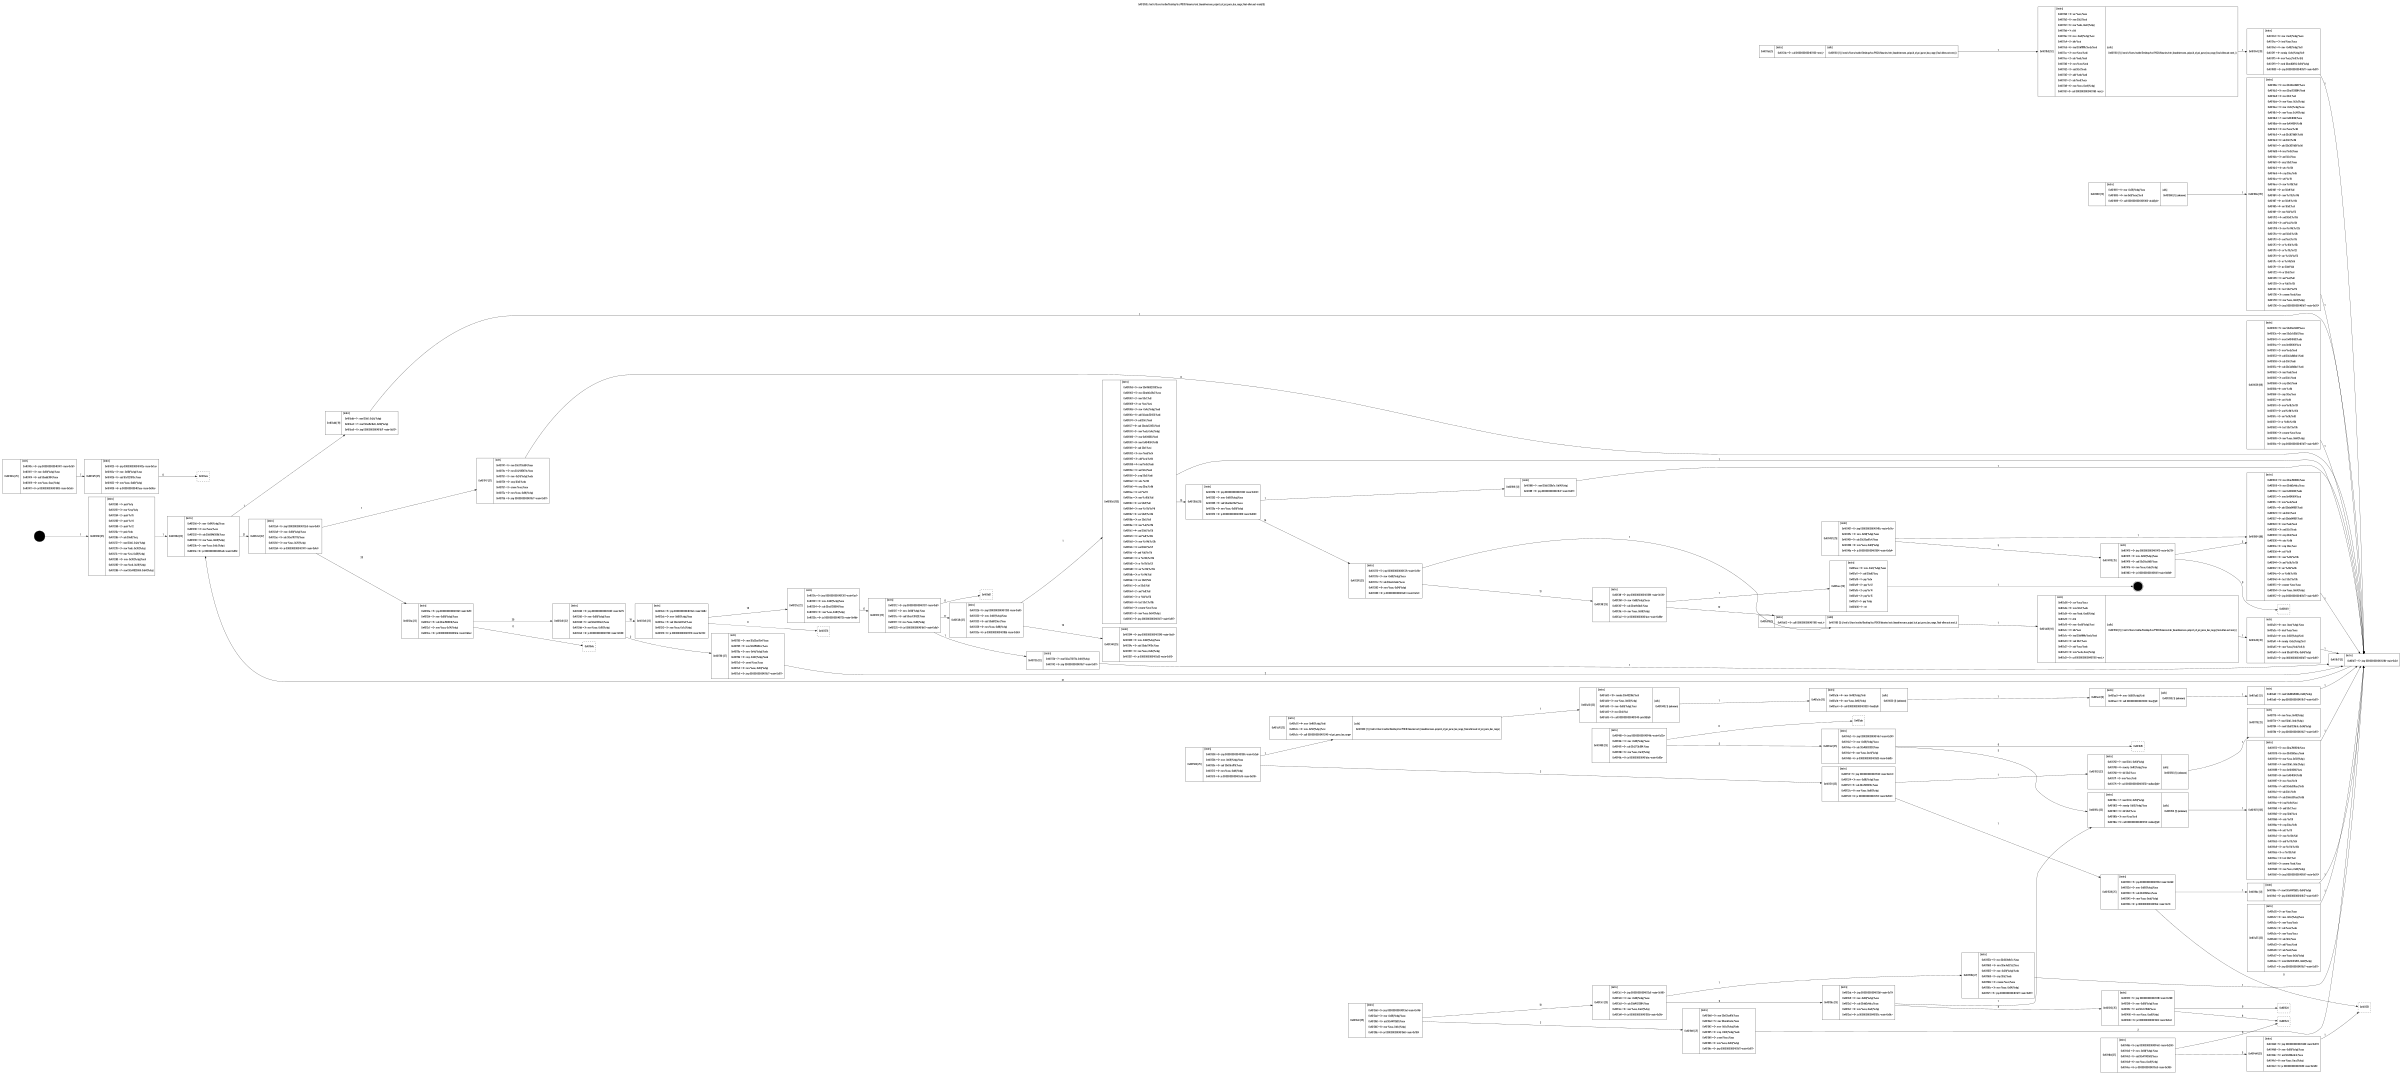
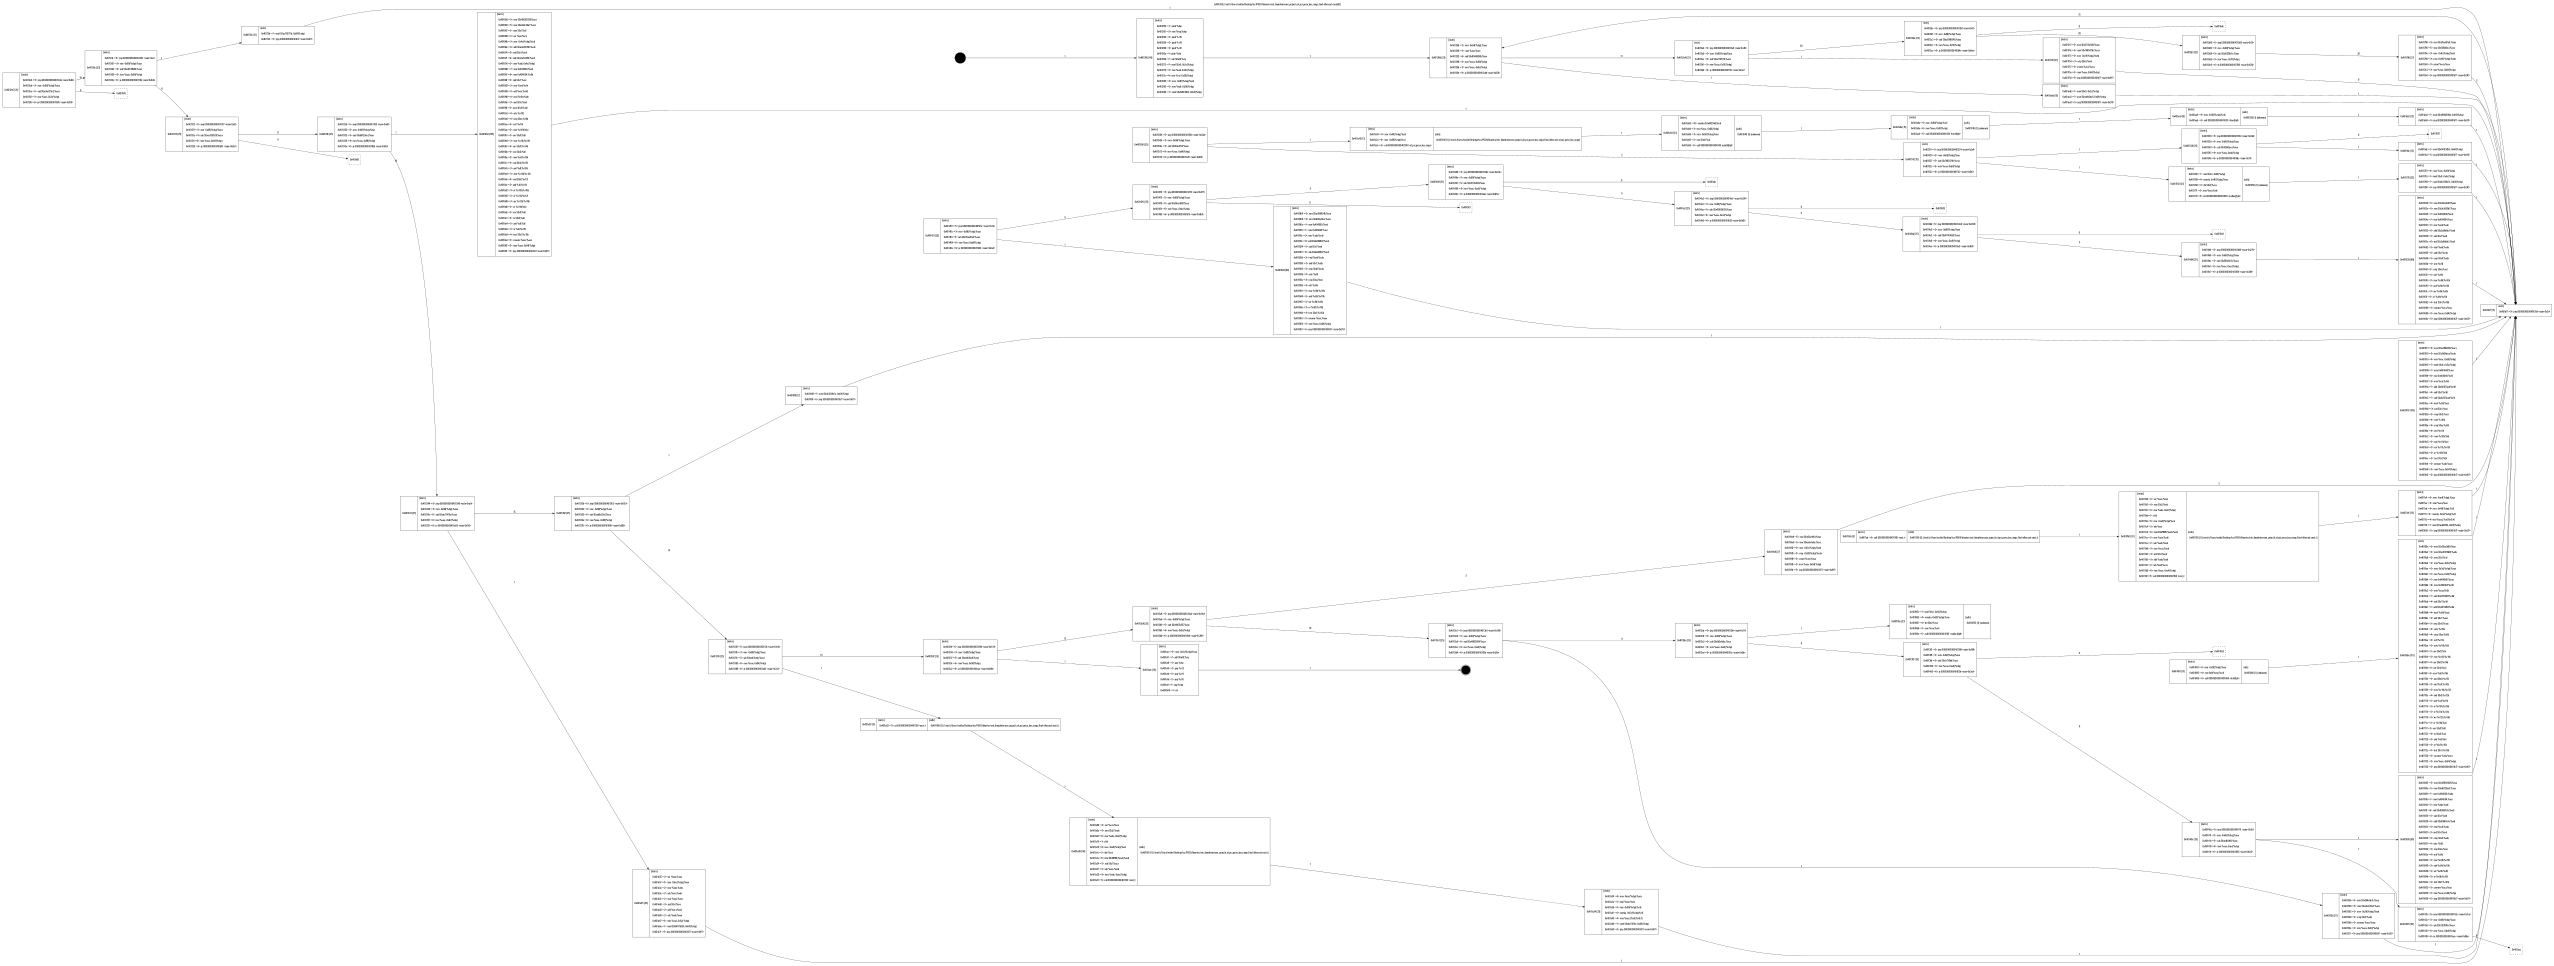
none -> (2501, 244)
(1180, 502) -> (513, 513)
(2210, 549) -> (1317, 192)
(1719, 611) -> (1064, 640)
(629, 621) -> none
(630, 637) -> (2359, 54)
(978, 648) -> (198, 52)
none -> (548, 699)
(2002, 759) -> (1825, 221)
(2217, 810) -> none
none -> (2435, 840)
(2225, 1016) -> (2079, 749)
(2340, 1027) -> (2326, 260)
